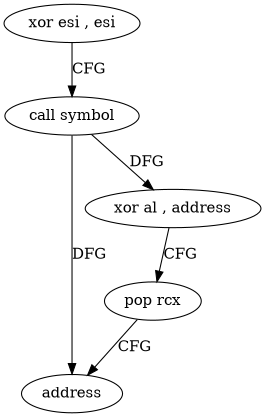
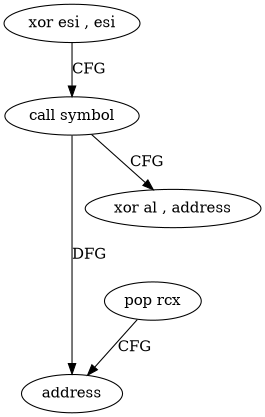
(147, 162) -> (147, 162)
(164, 249) -> none
